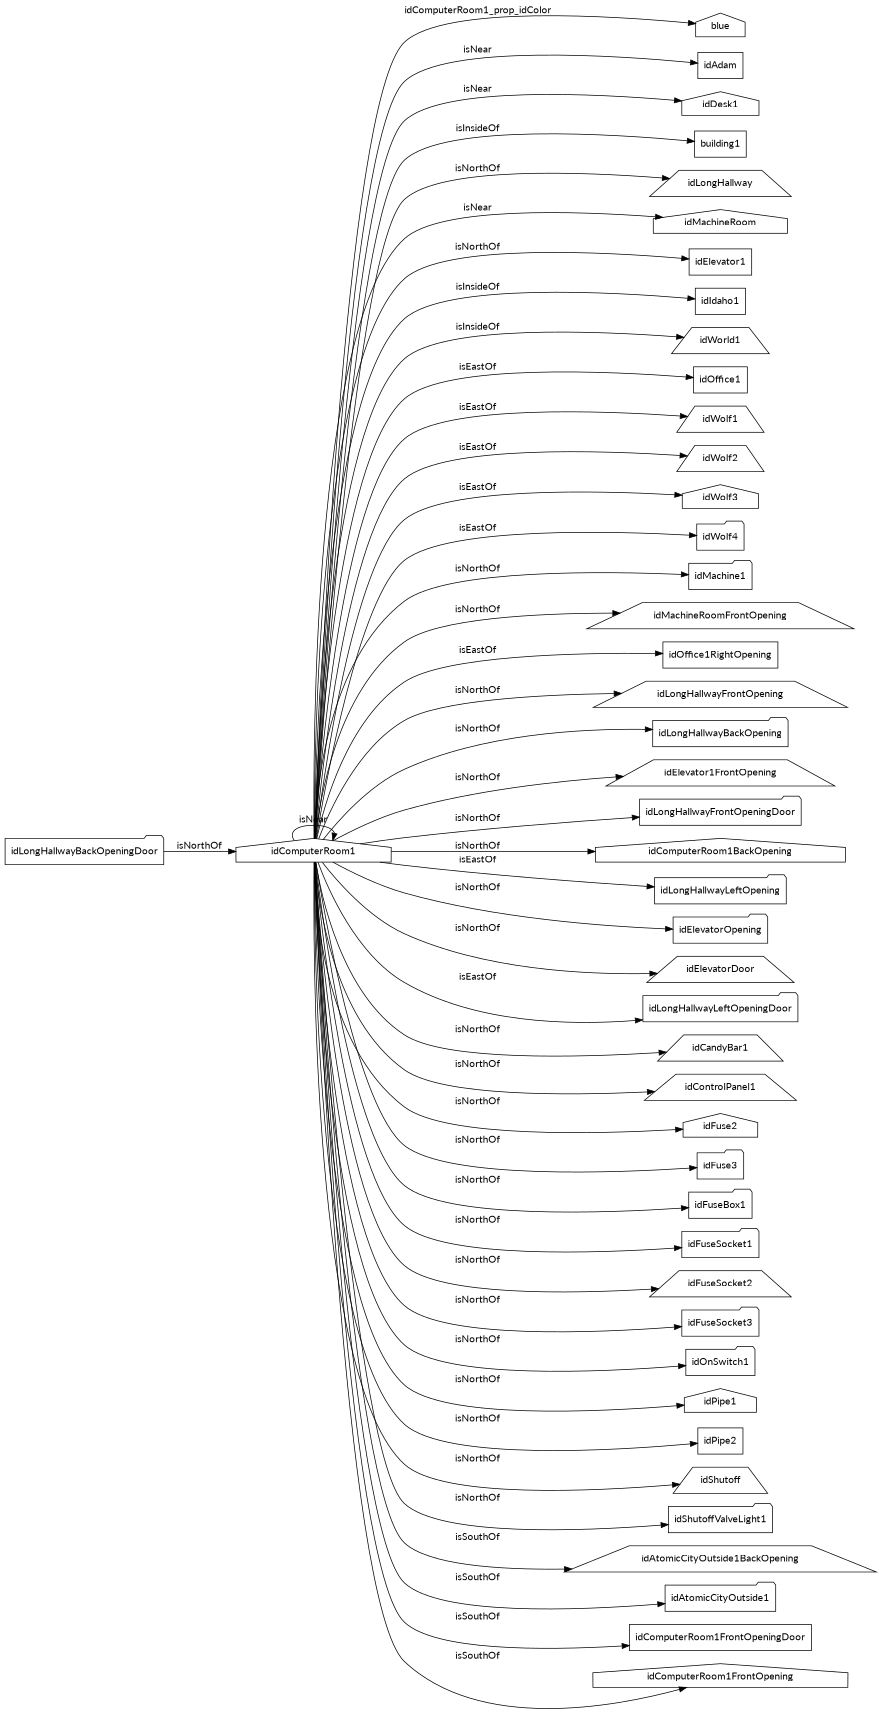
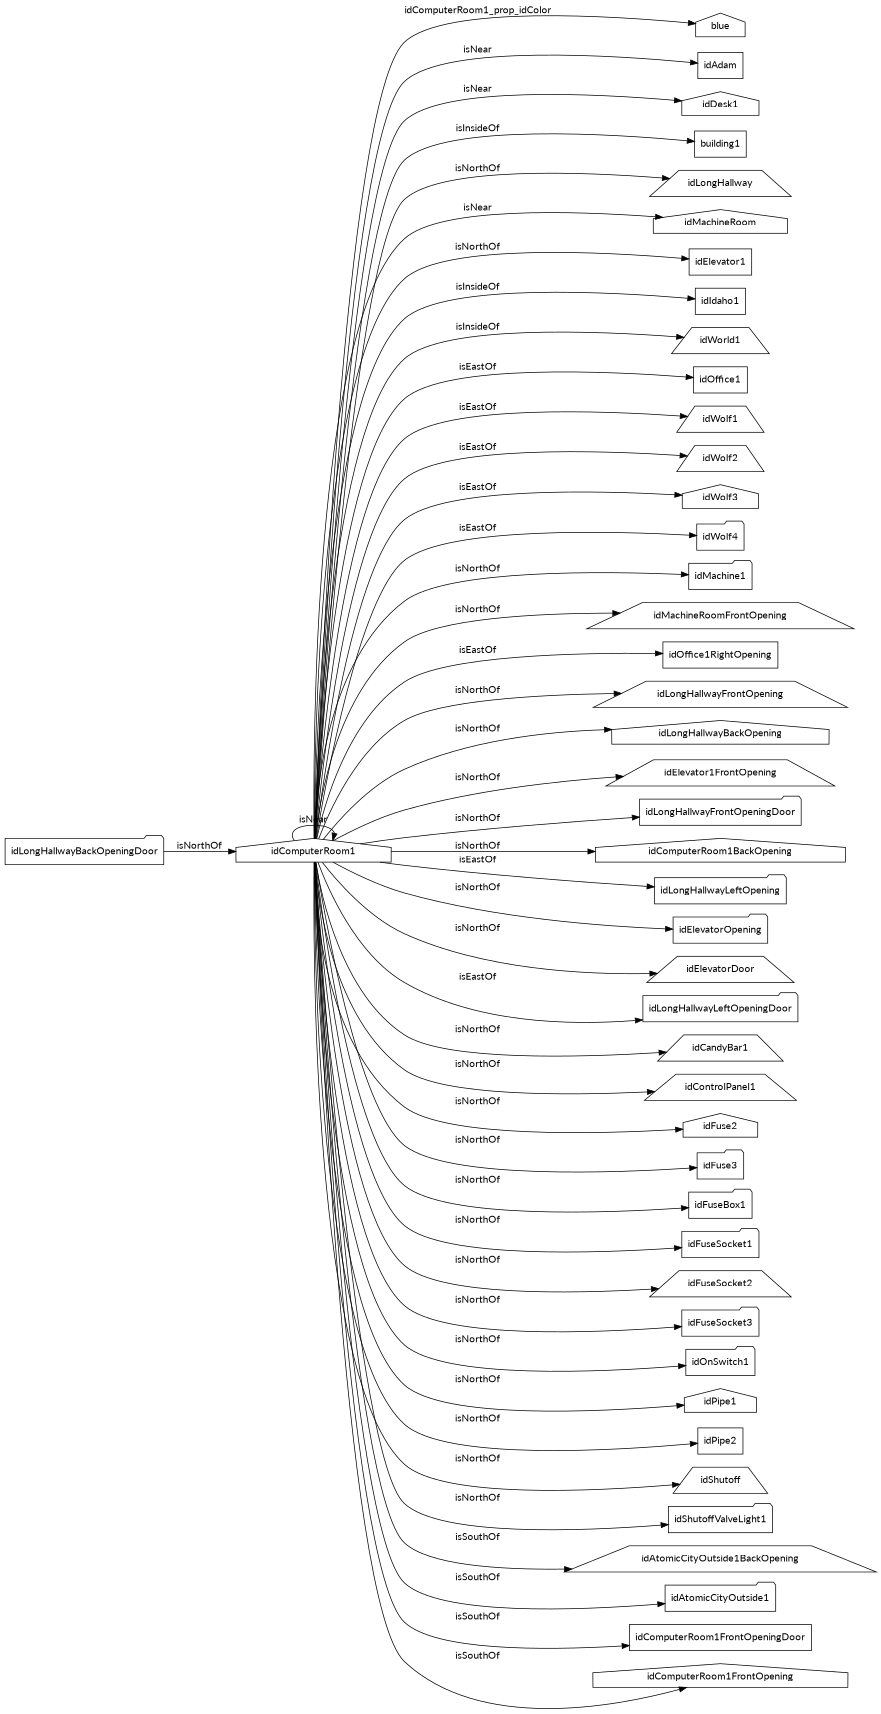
(720, 734) -> (720, 734)
